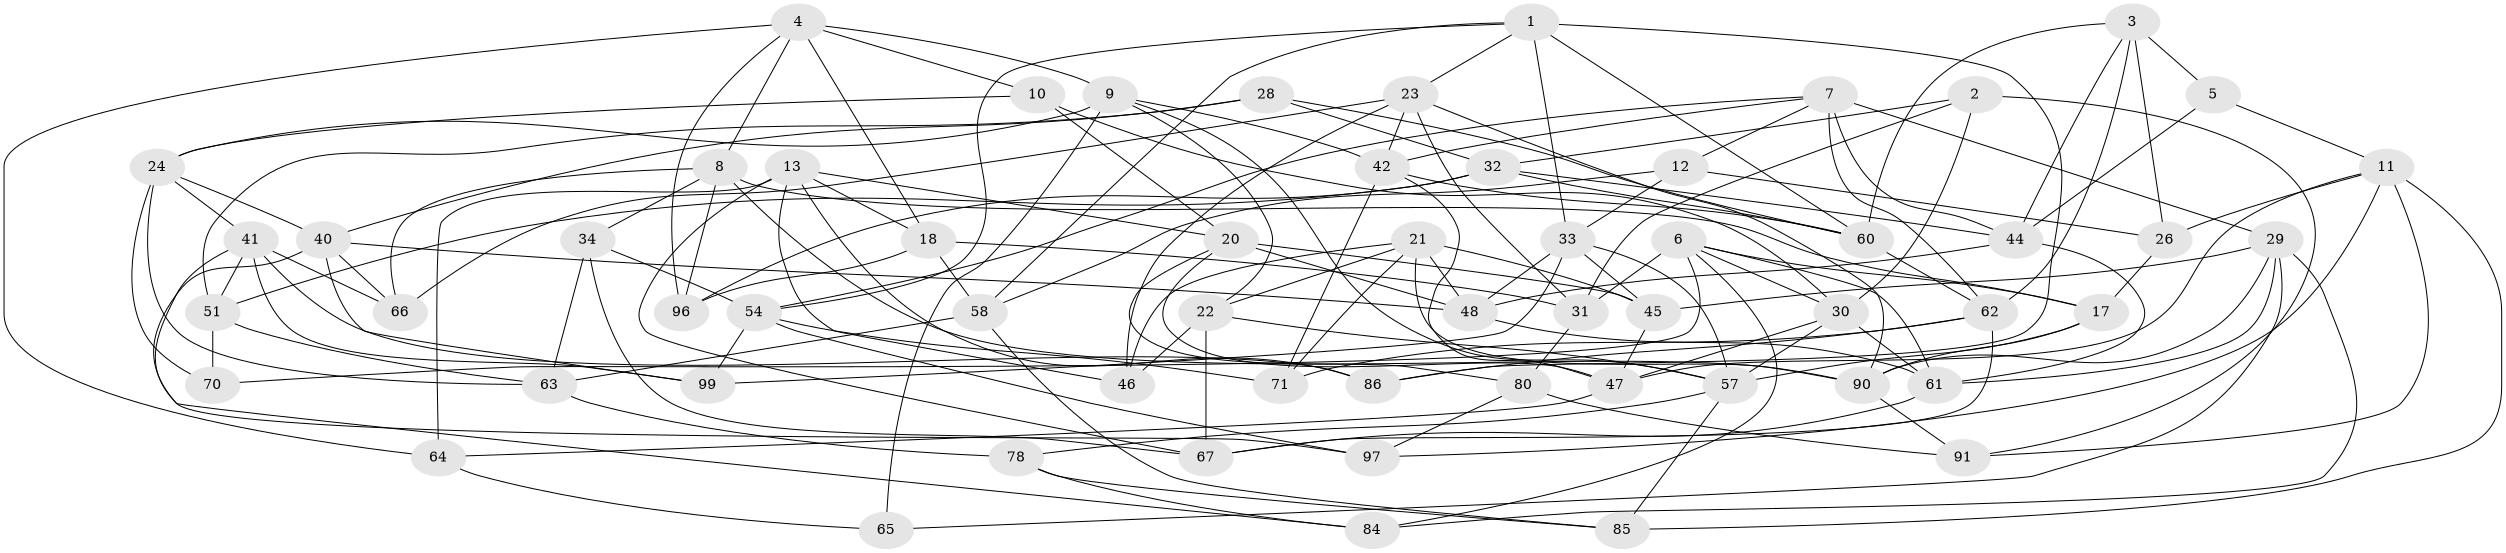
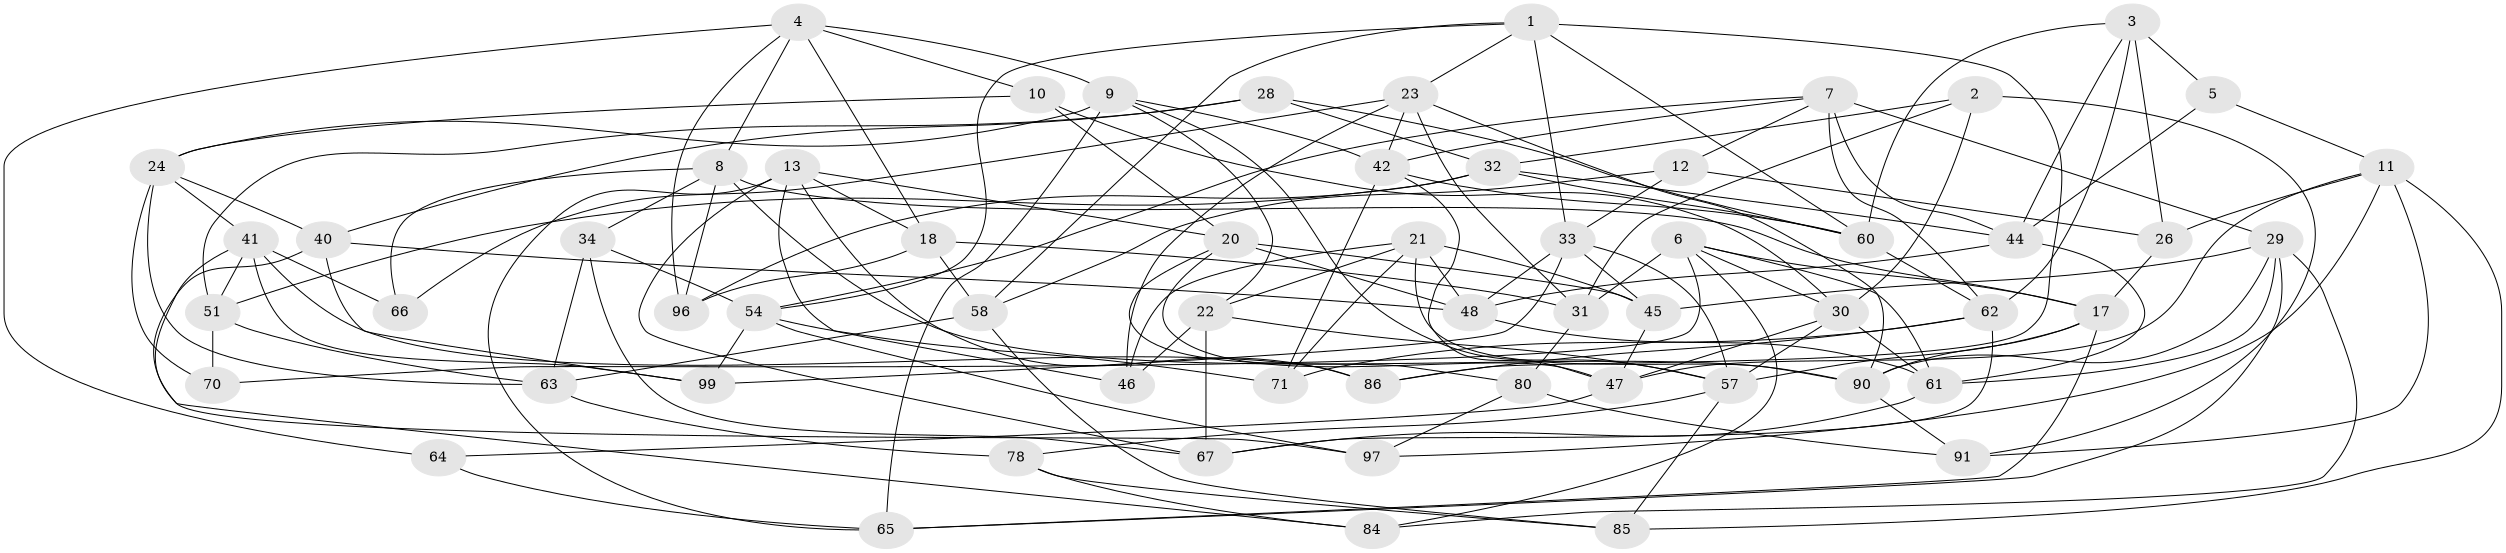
(496, 198) -> (509, 396)
(362, 276) -> none
none -> (1546, 501)
